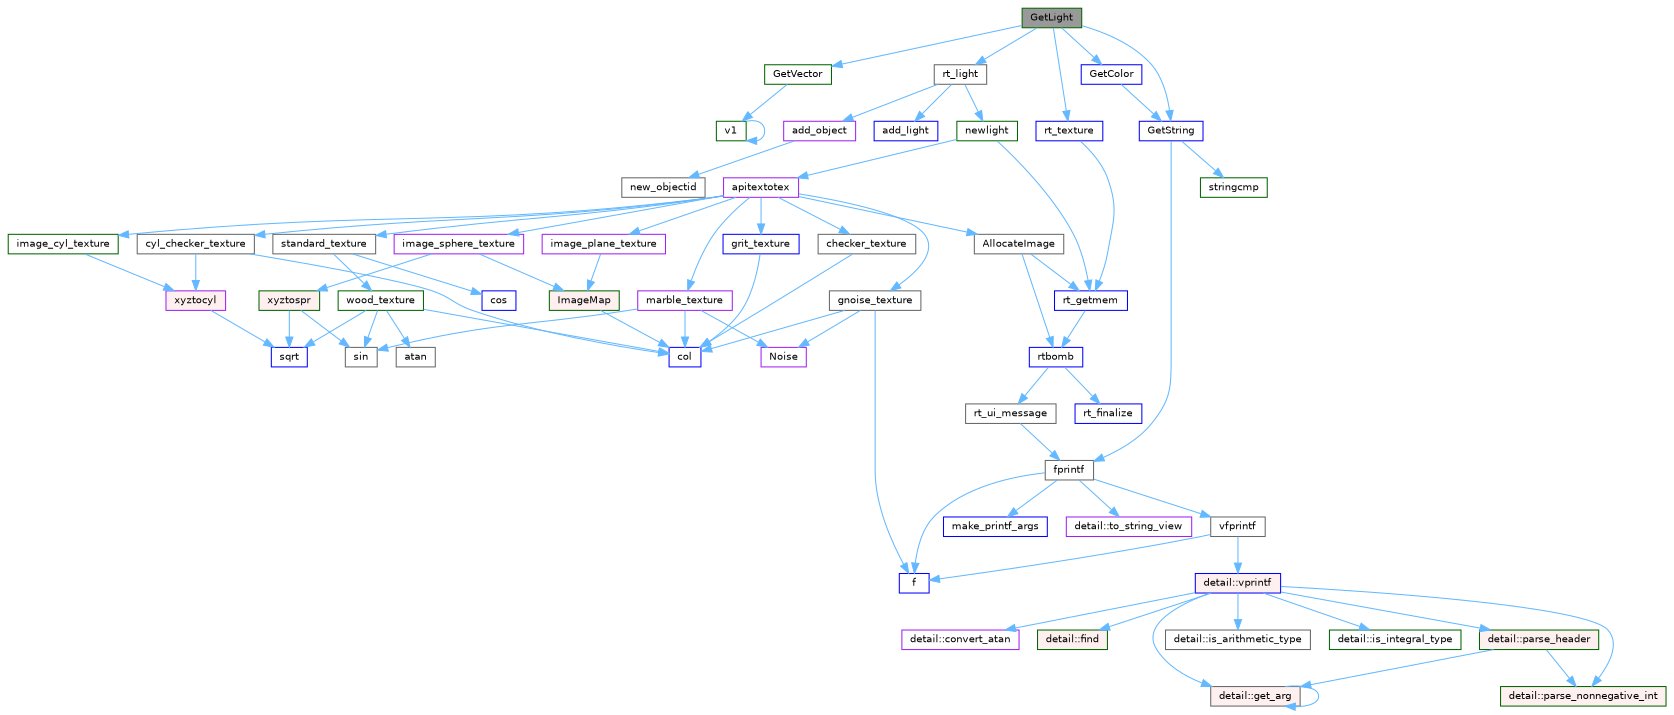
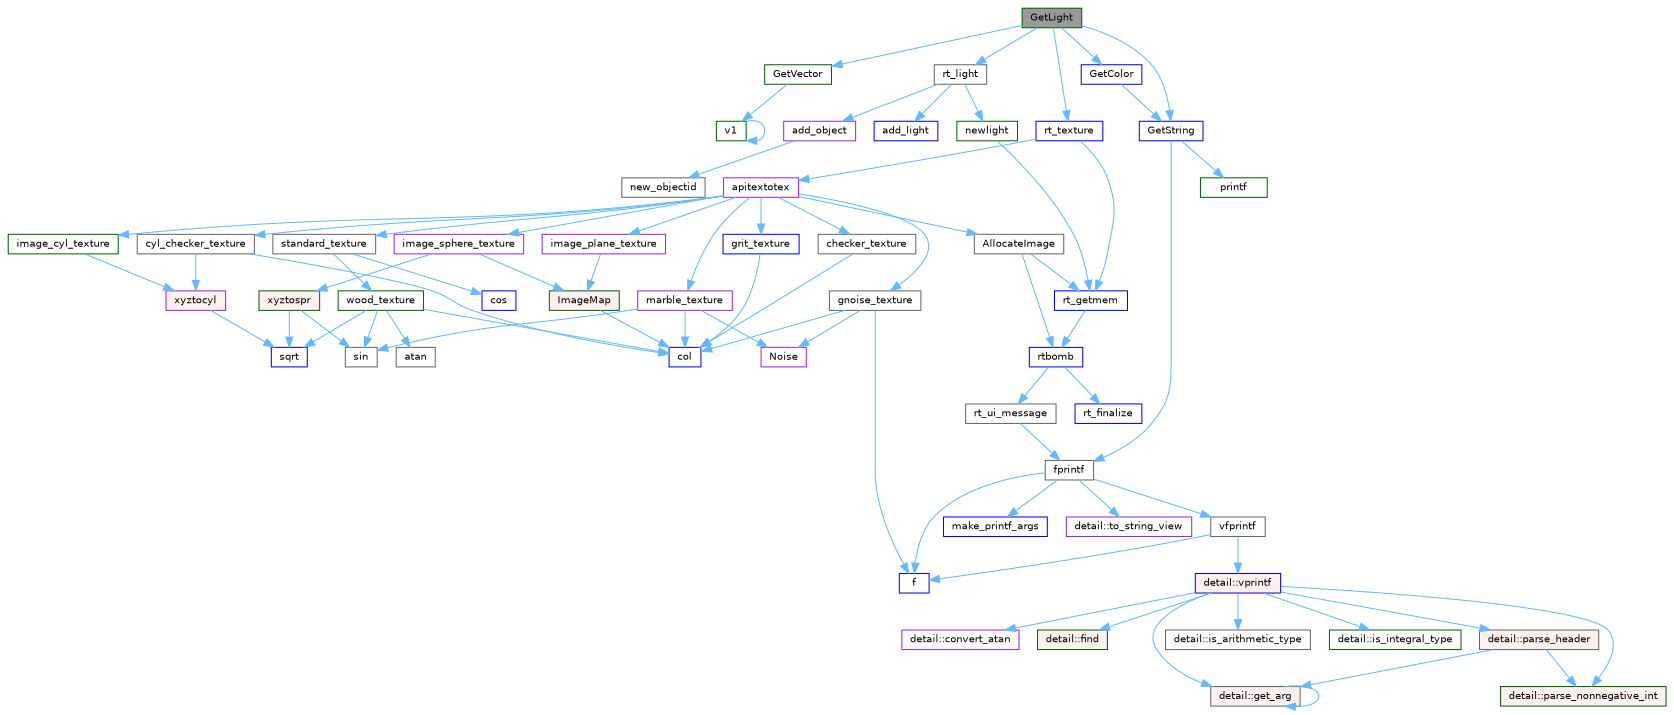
(882, 157) -> (922, 160)
(1234, 188) -> (1234, 188)
(1539, 640) -> (1539, 640)
